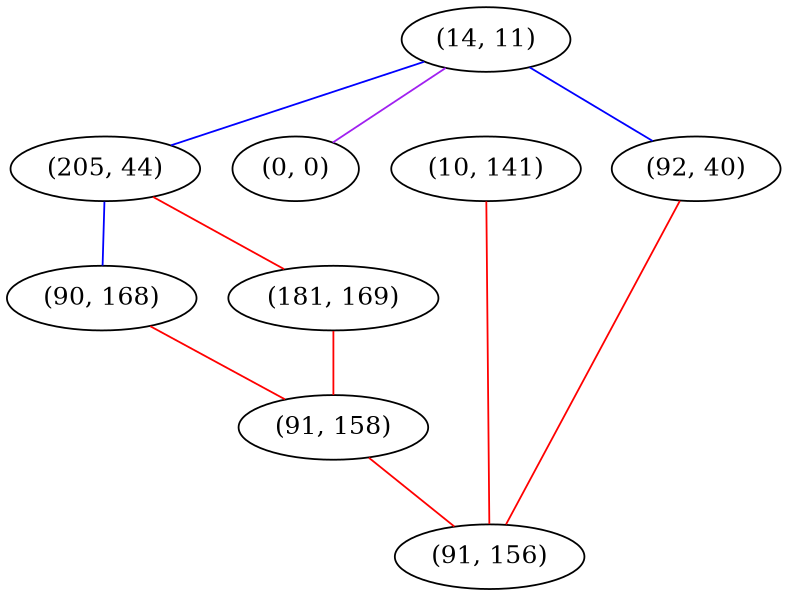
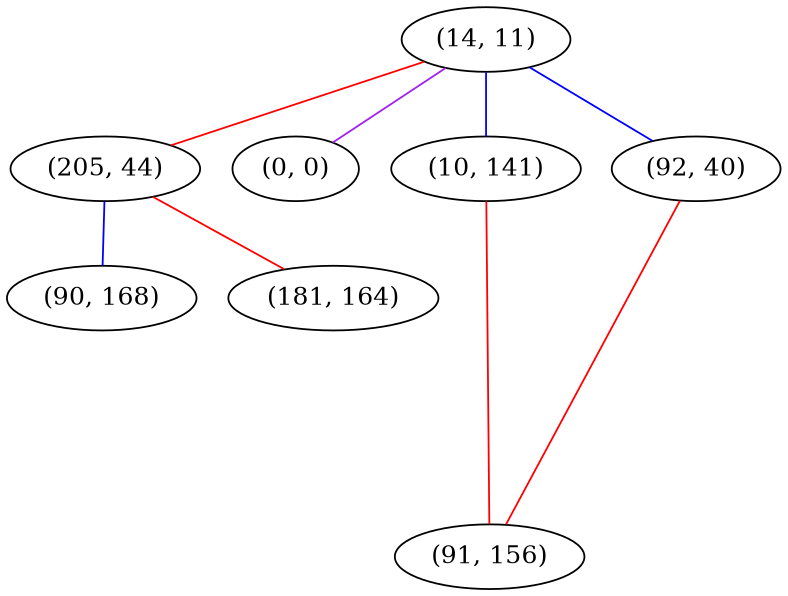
(298, 104) -> (298, 104)
none -> (486, 104)
(333, 298) -> (333, 298)
(333, 427) -> none
